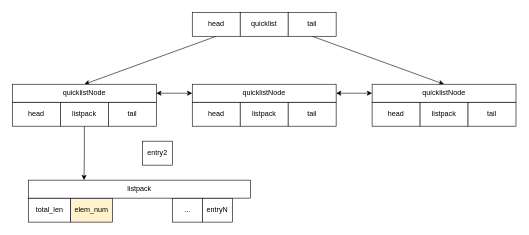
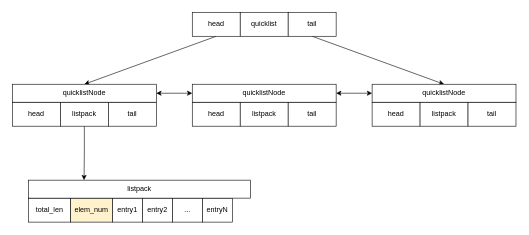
(158, 153) -> (158, 210)
none -> (128, 210)
